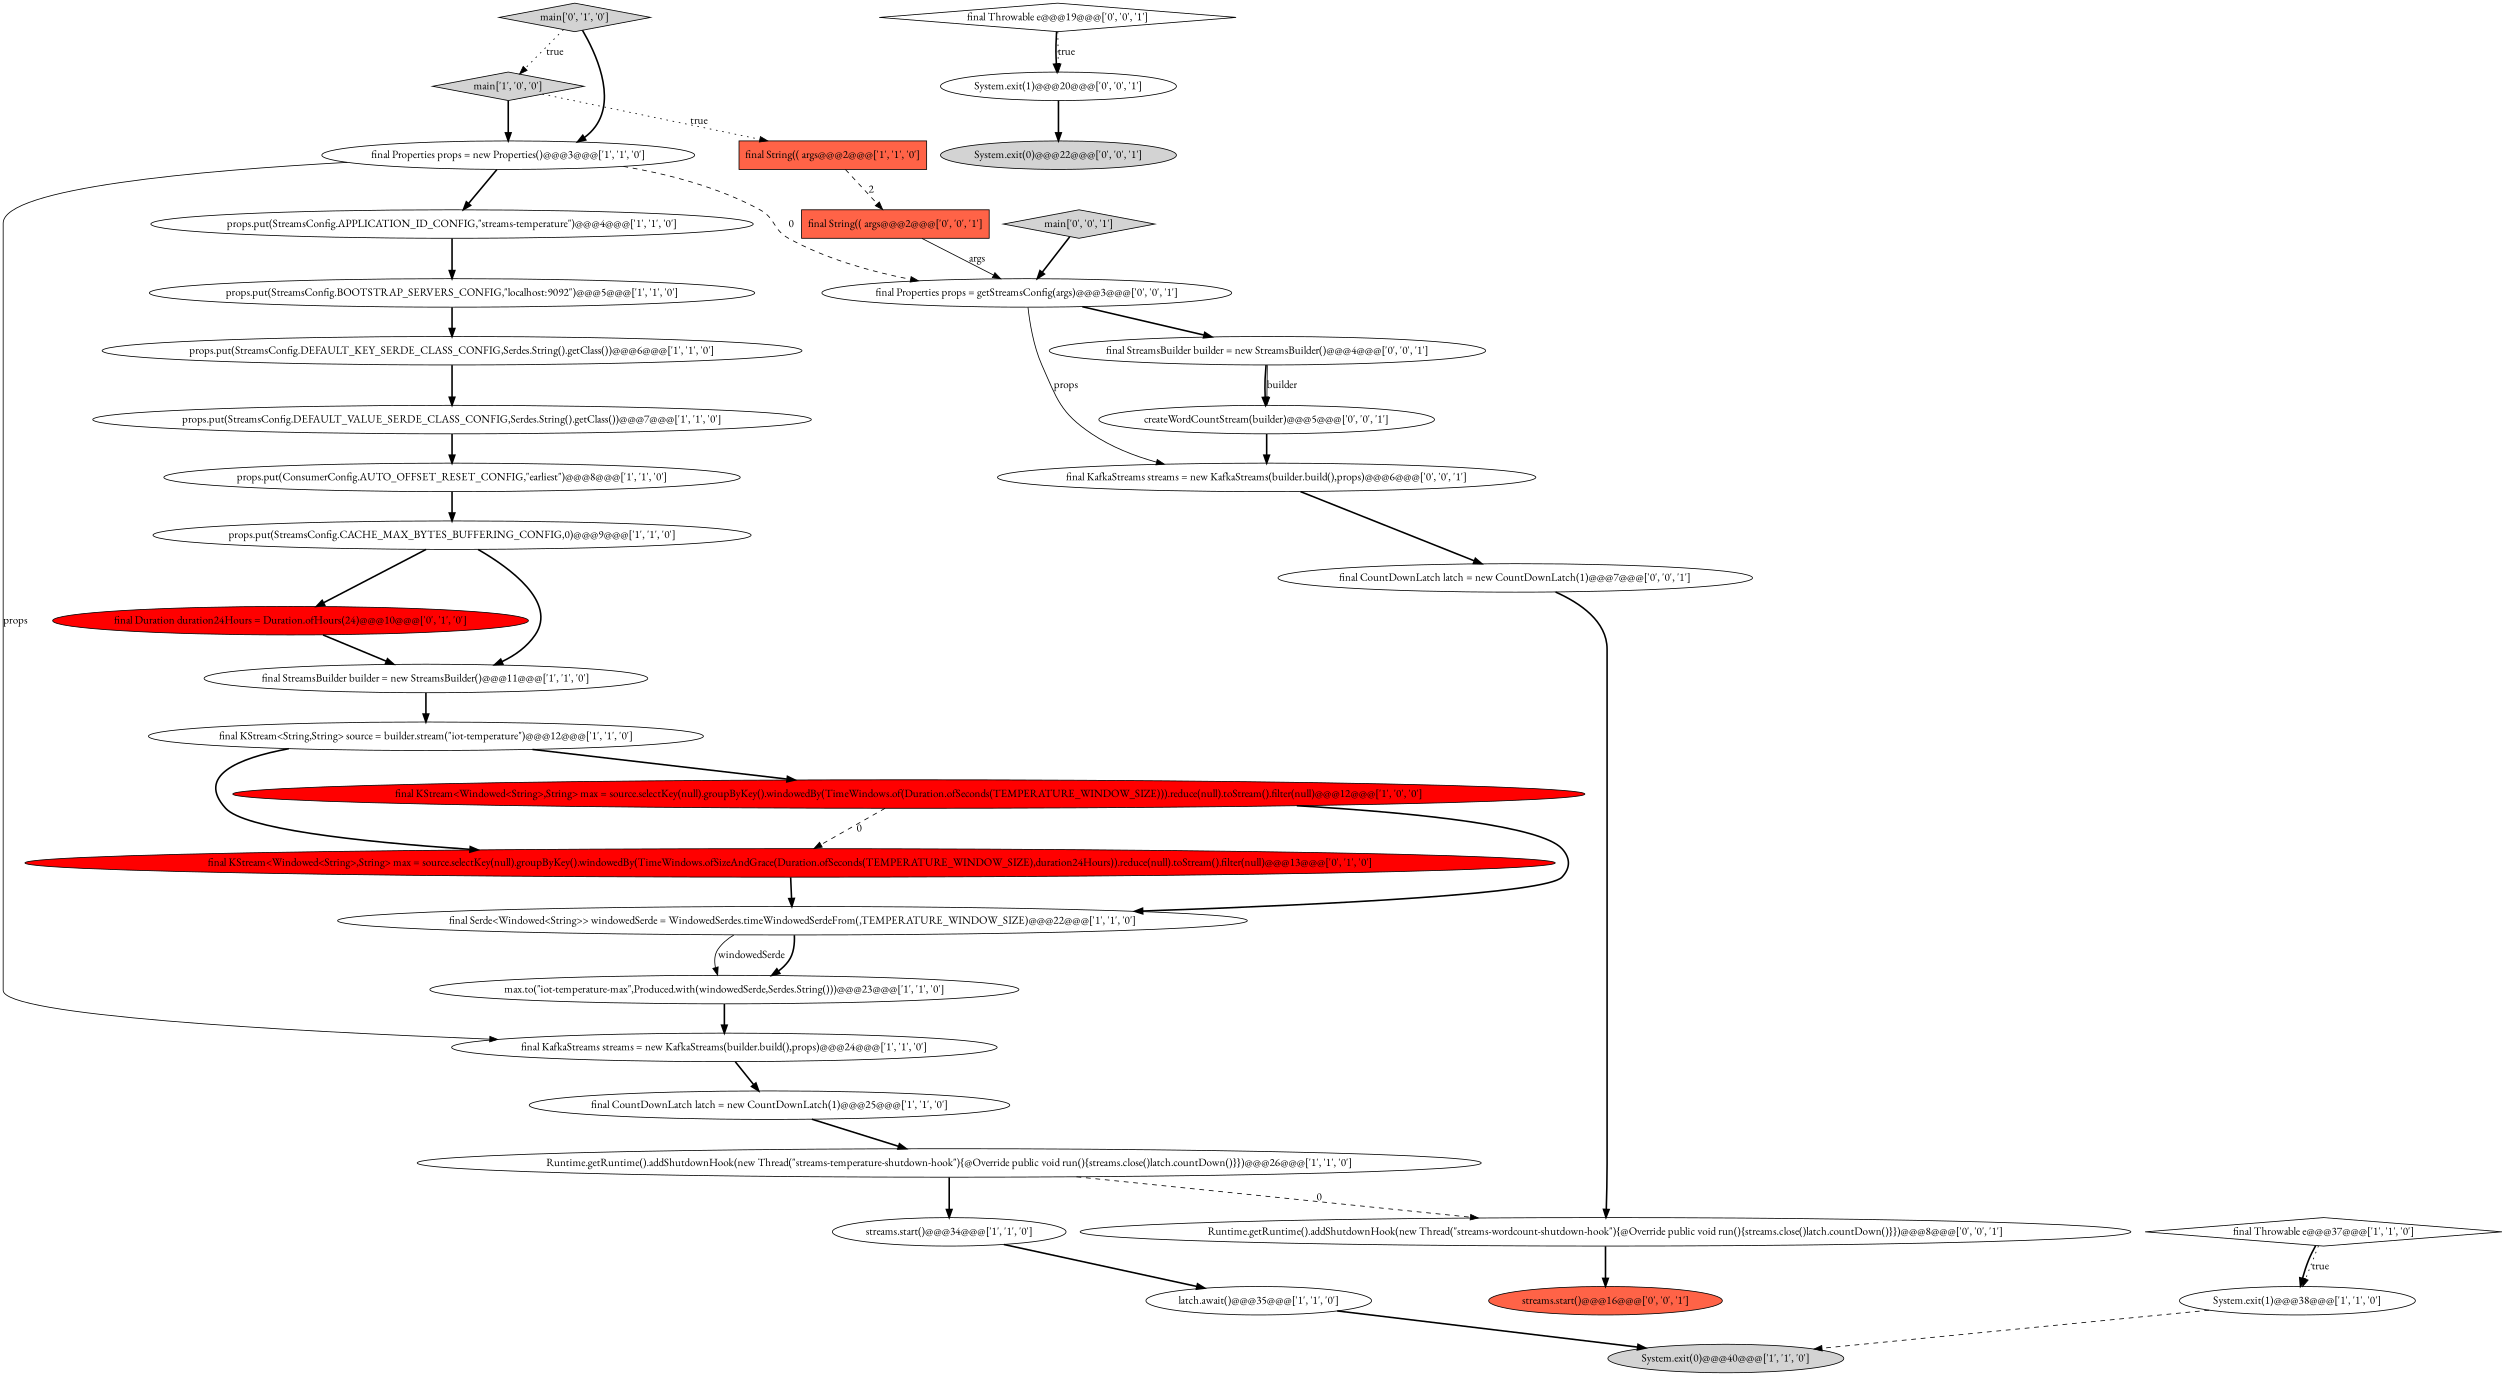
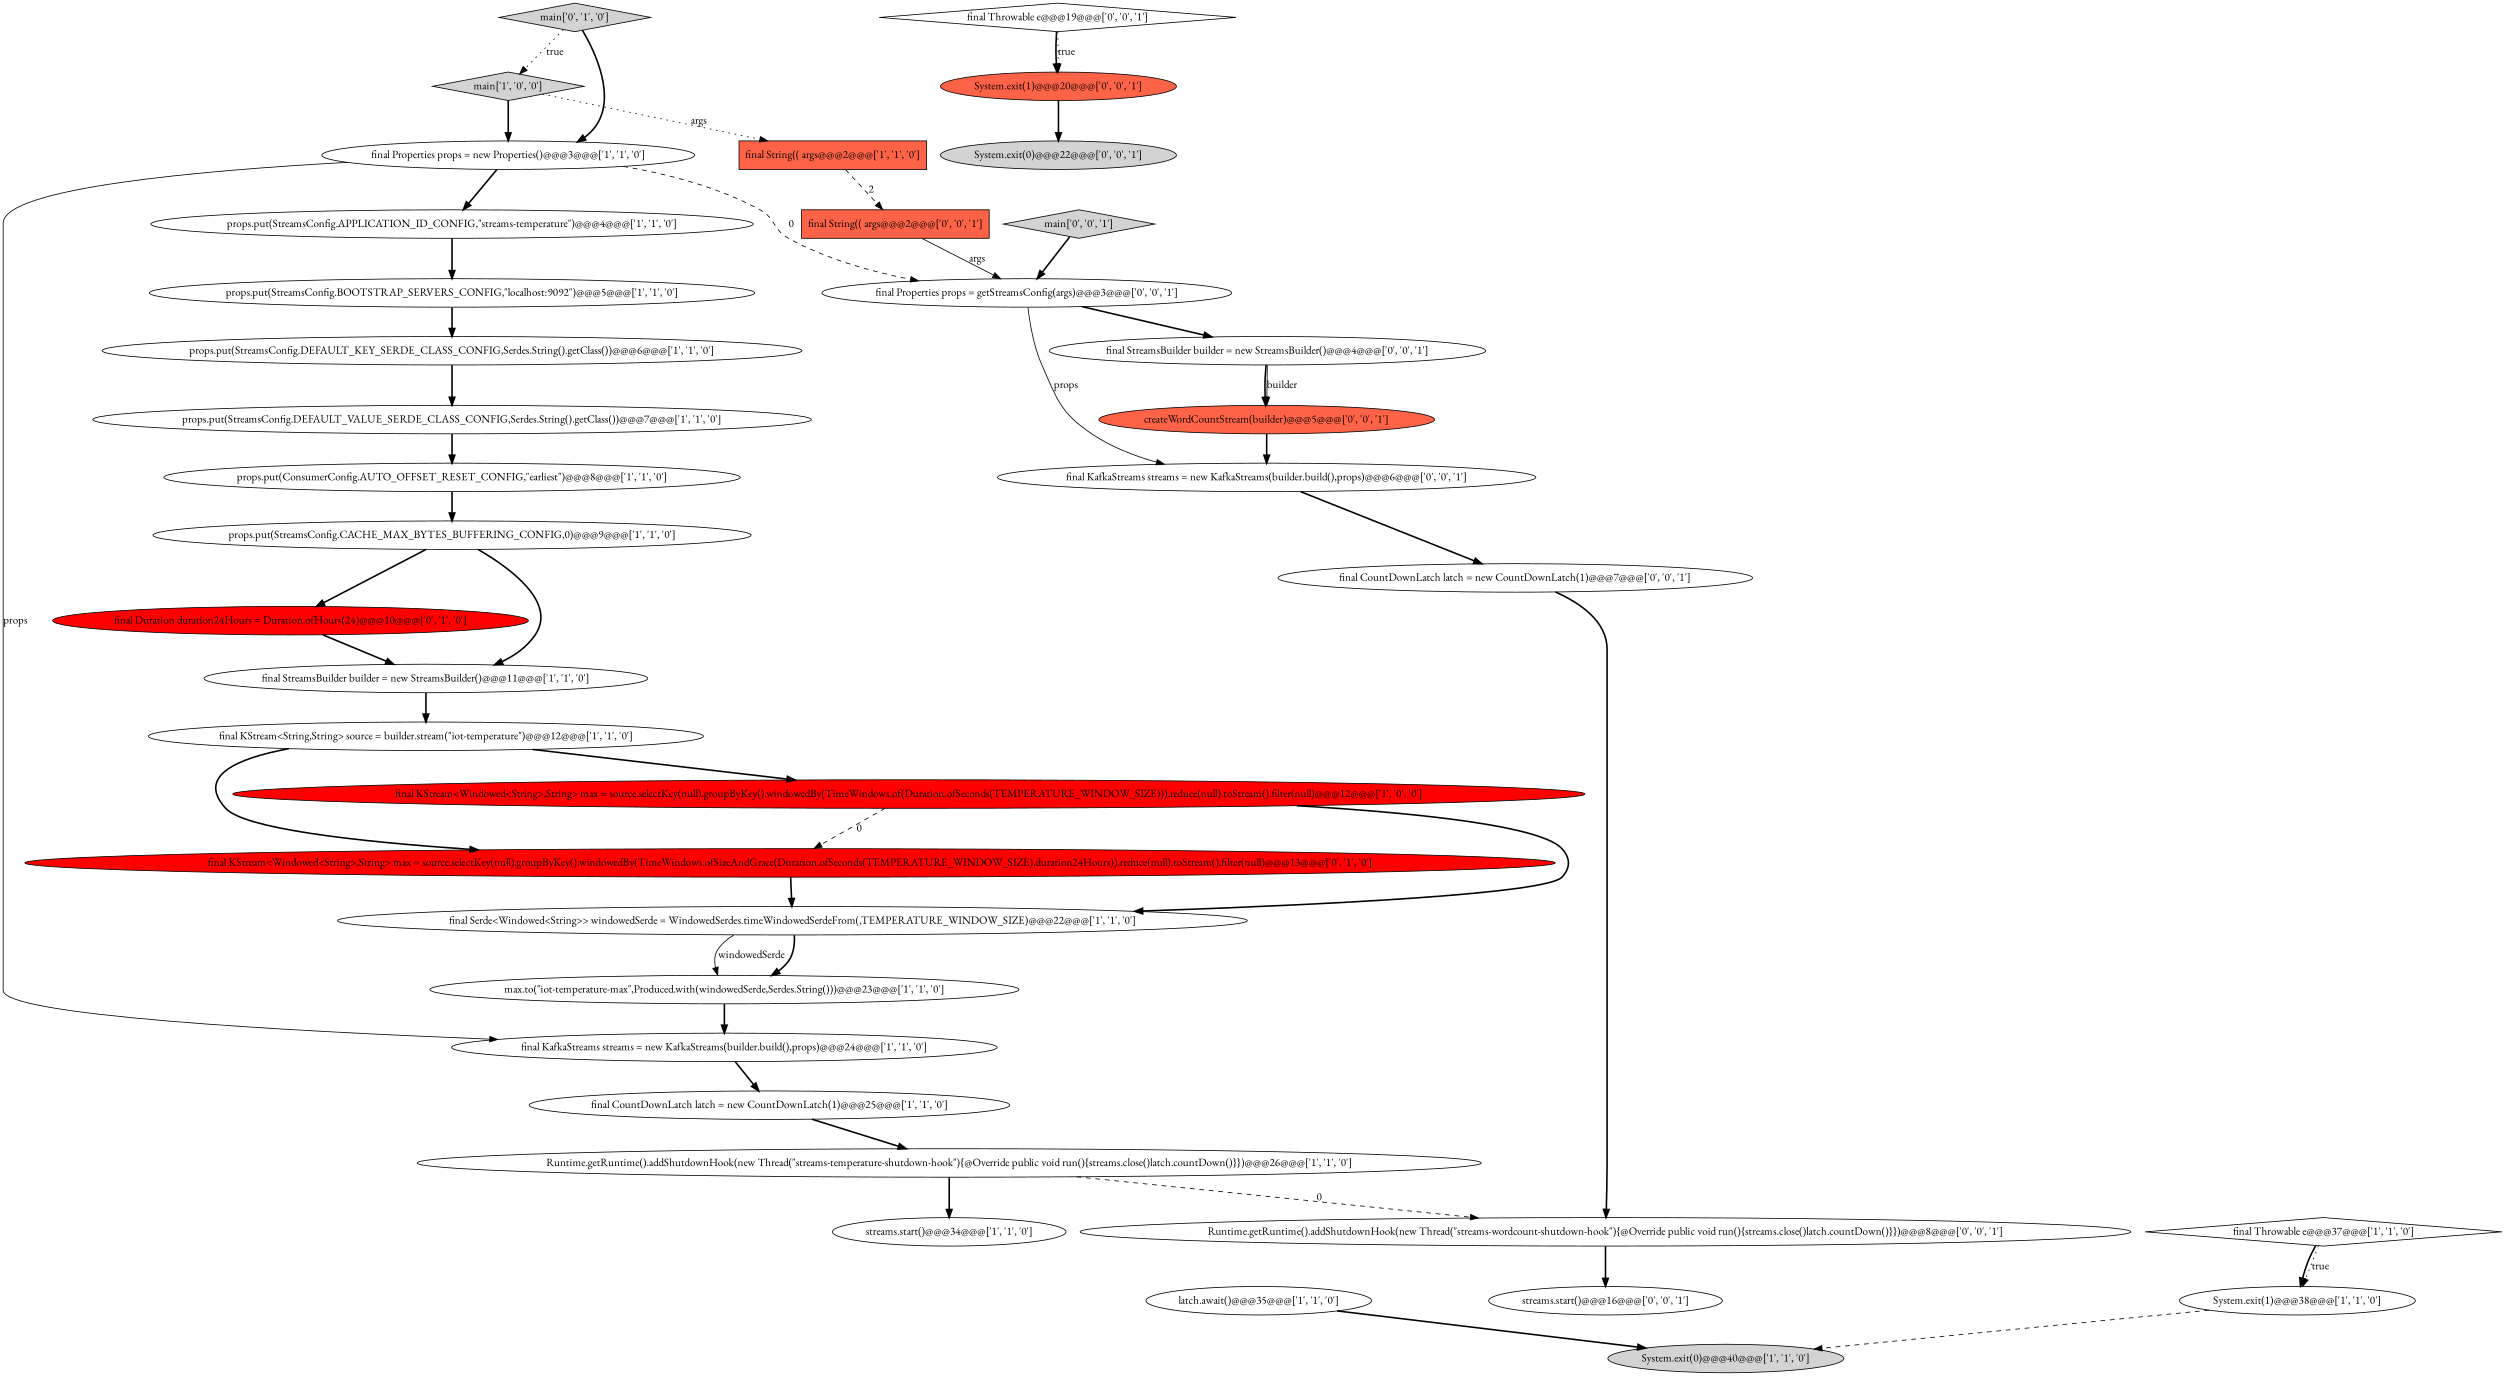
(1058, 86) -> (1058, 86)
(699, 121) -> (699, 121)
(1267, 420) -> (1267, 420)
(1100, 1265) -> none
(1606, 1301) -> (1606, 1301)
